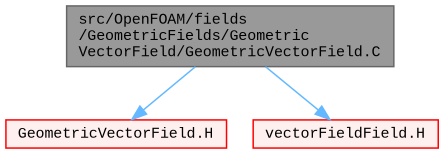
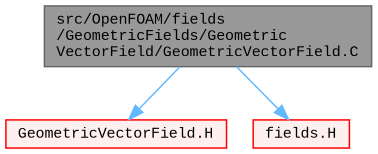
(346, 134) -> (301, 134)
